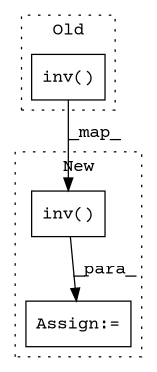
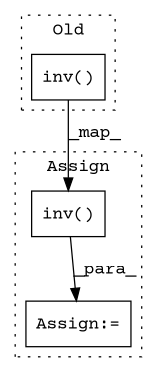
(78, 166) -> (78, 166)
